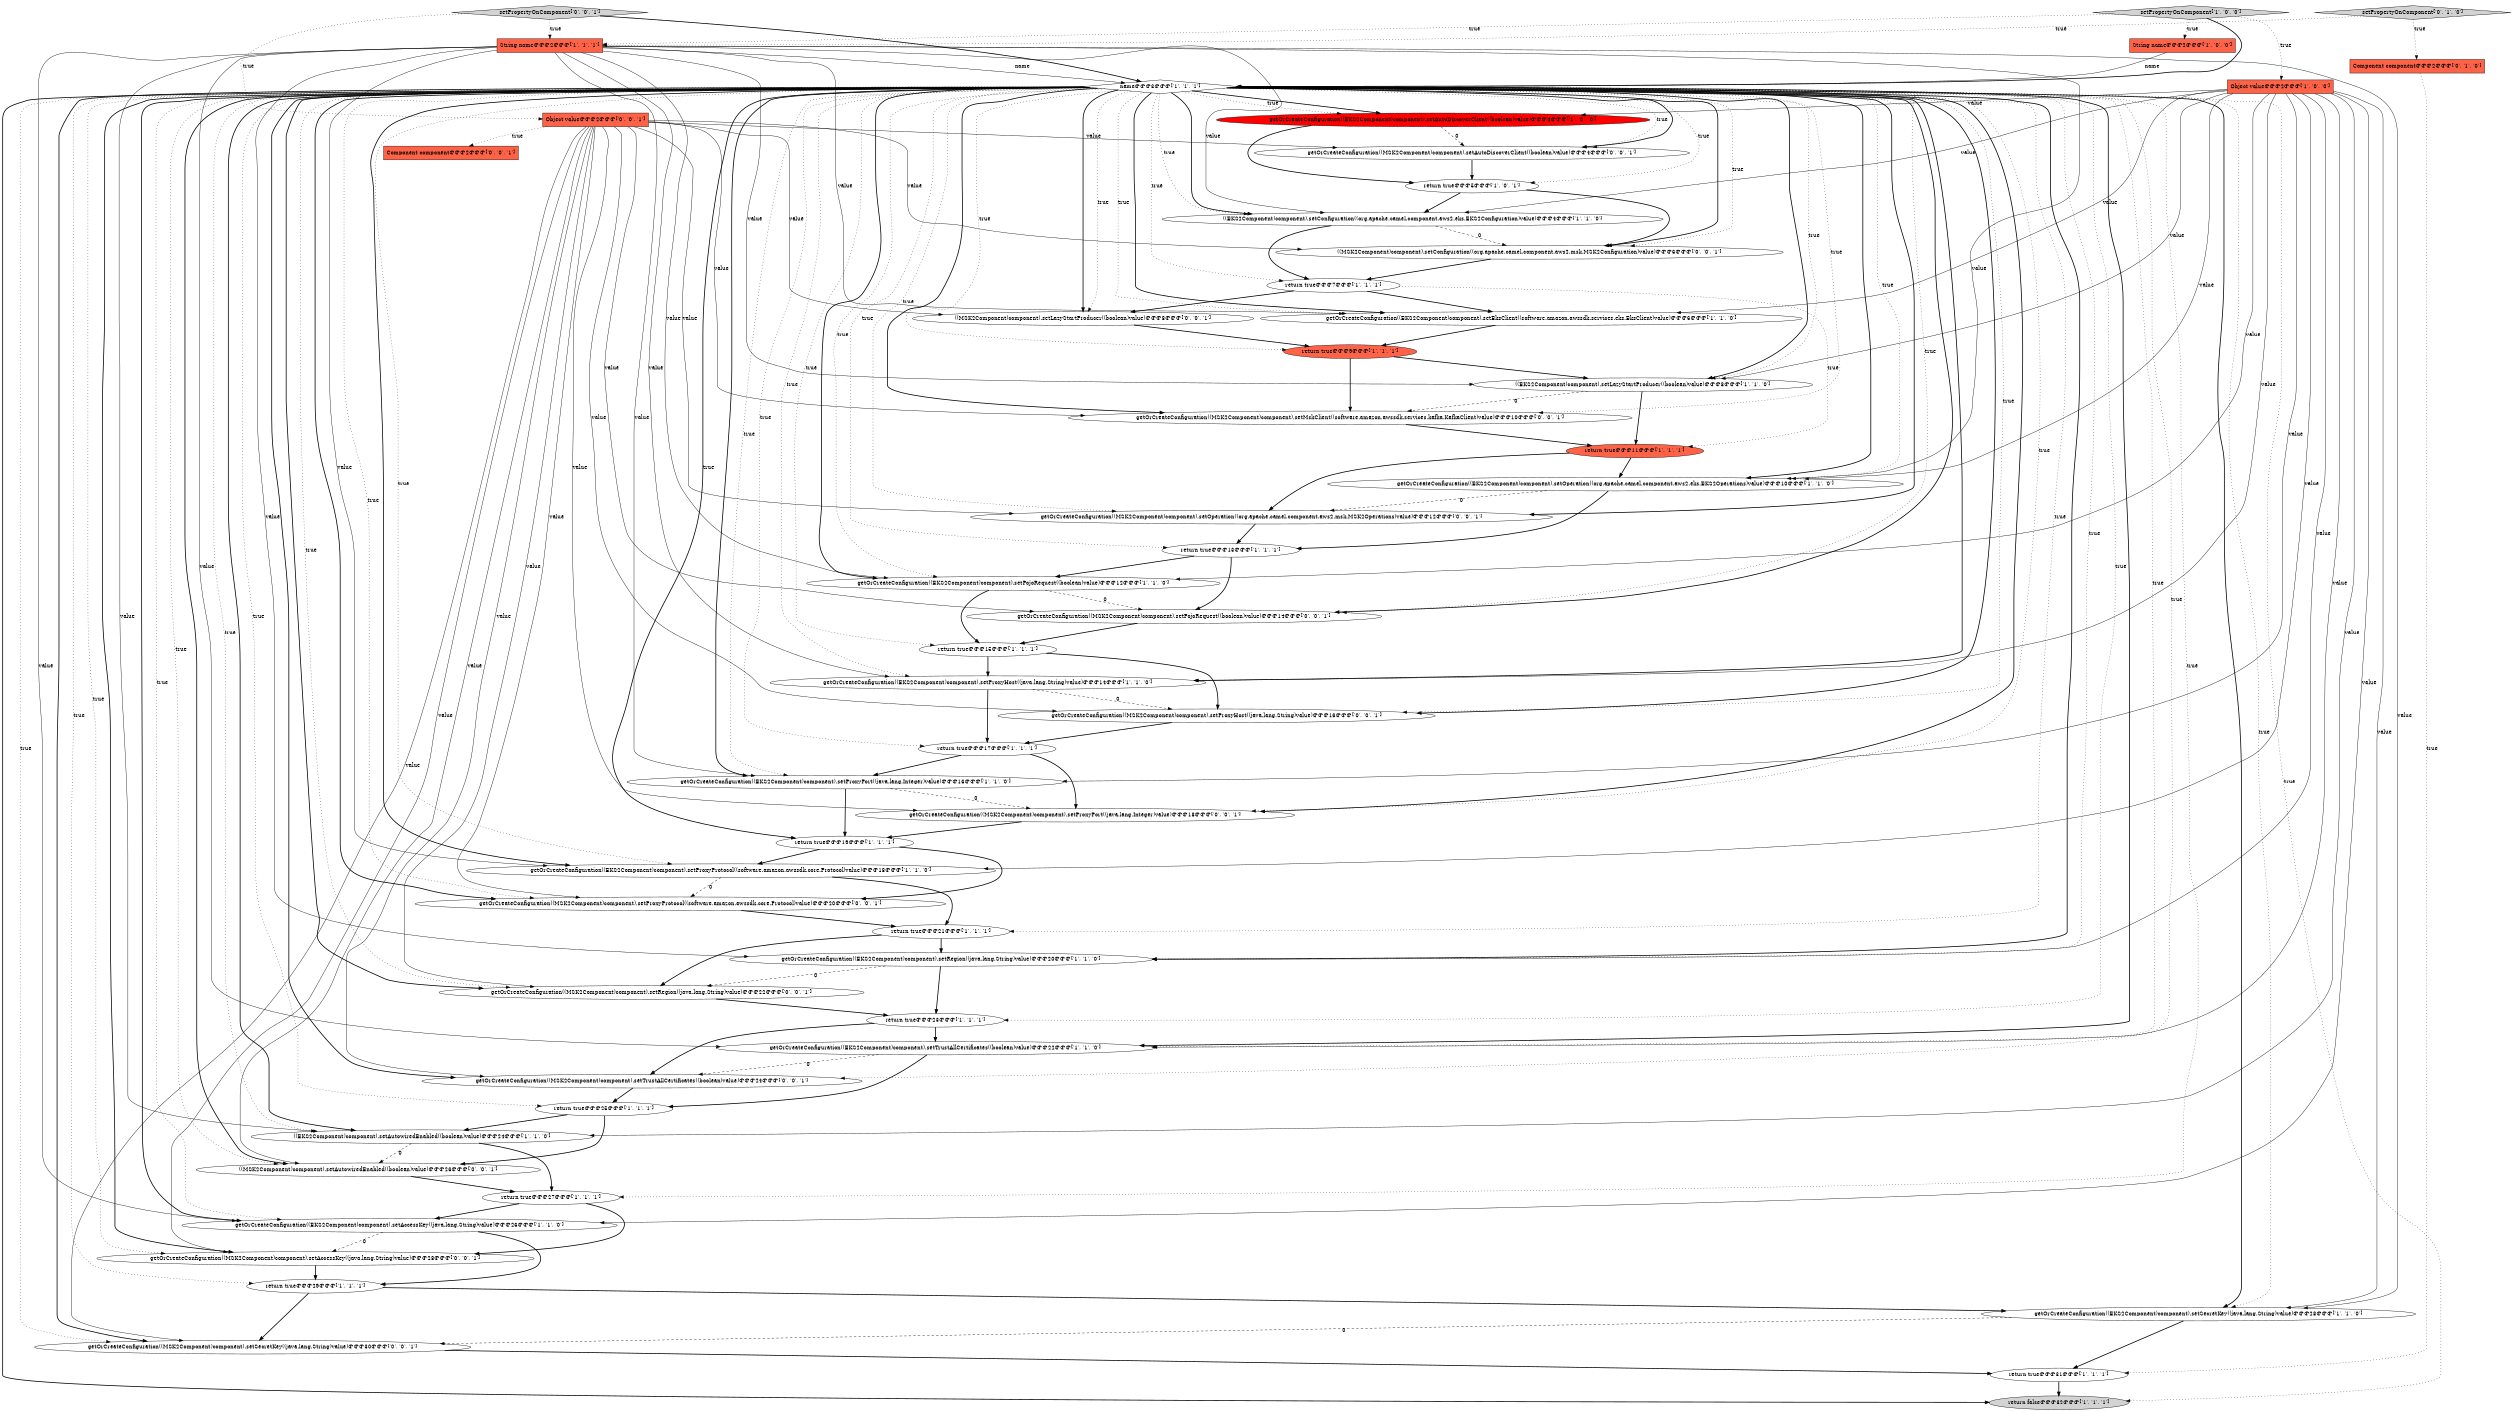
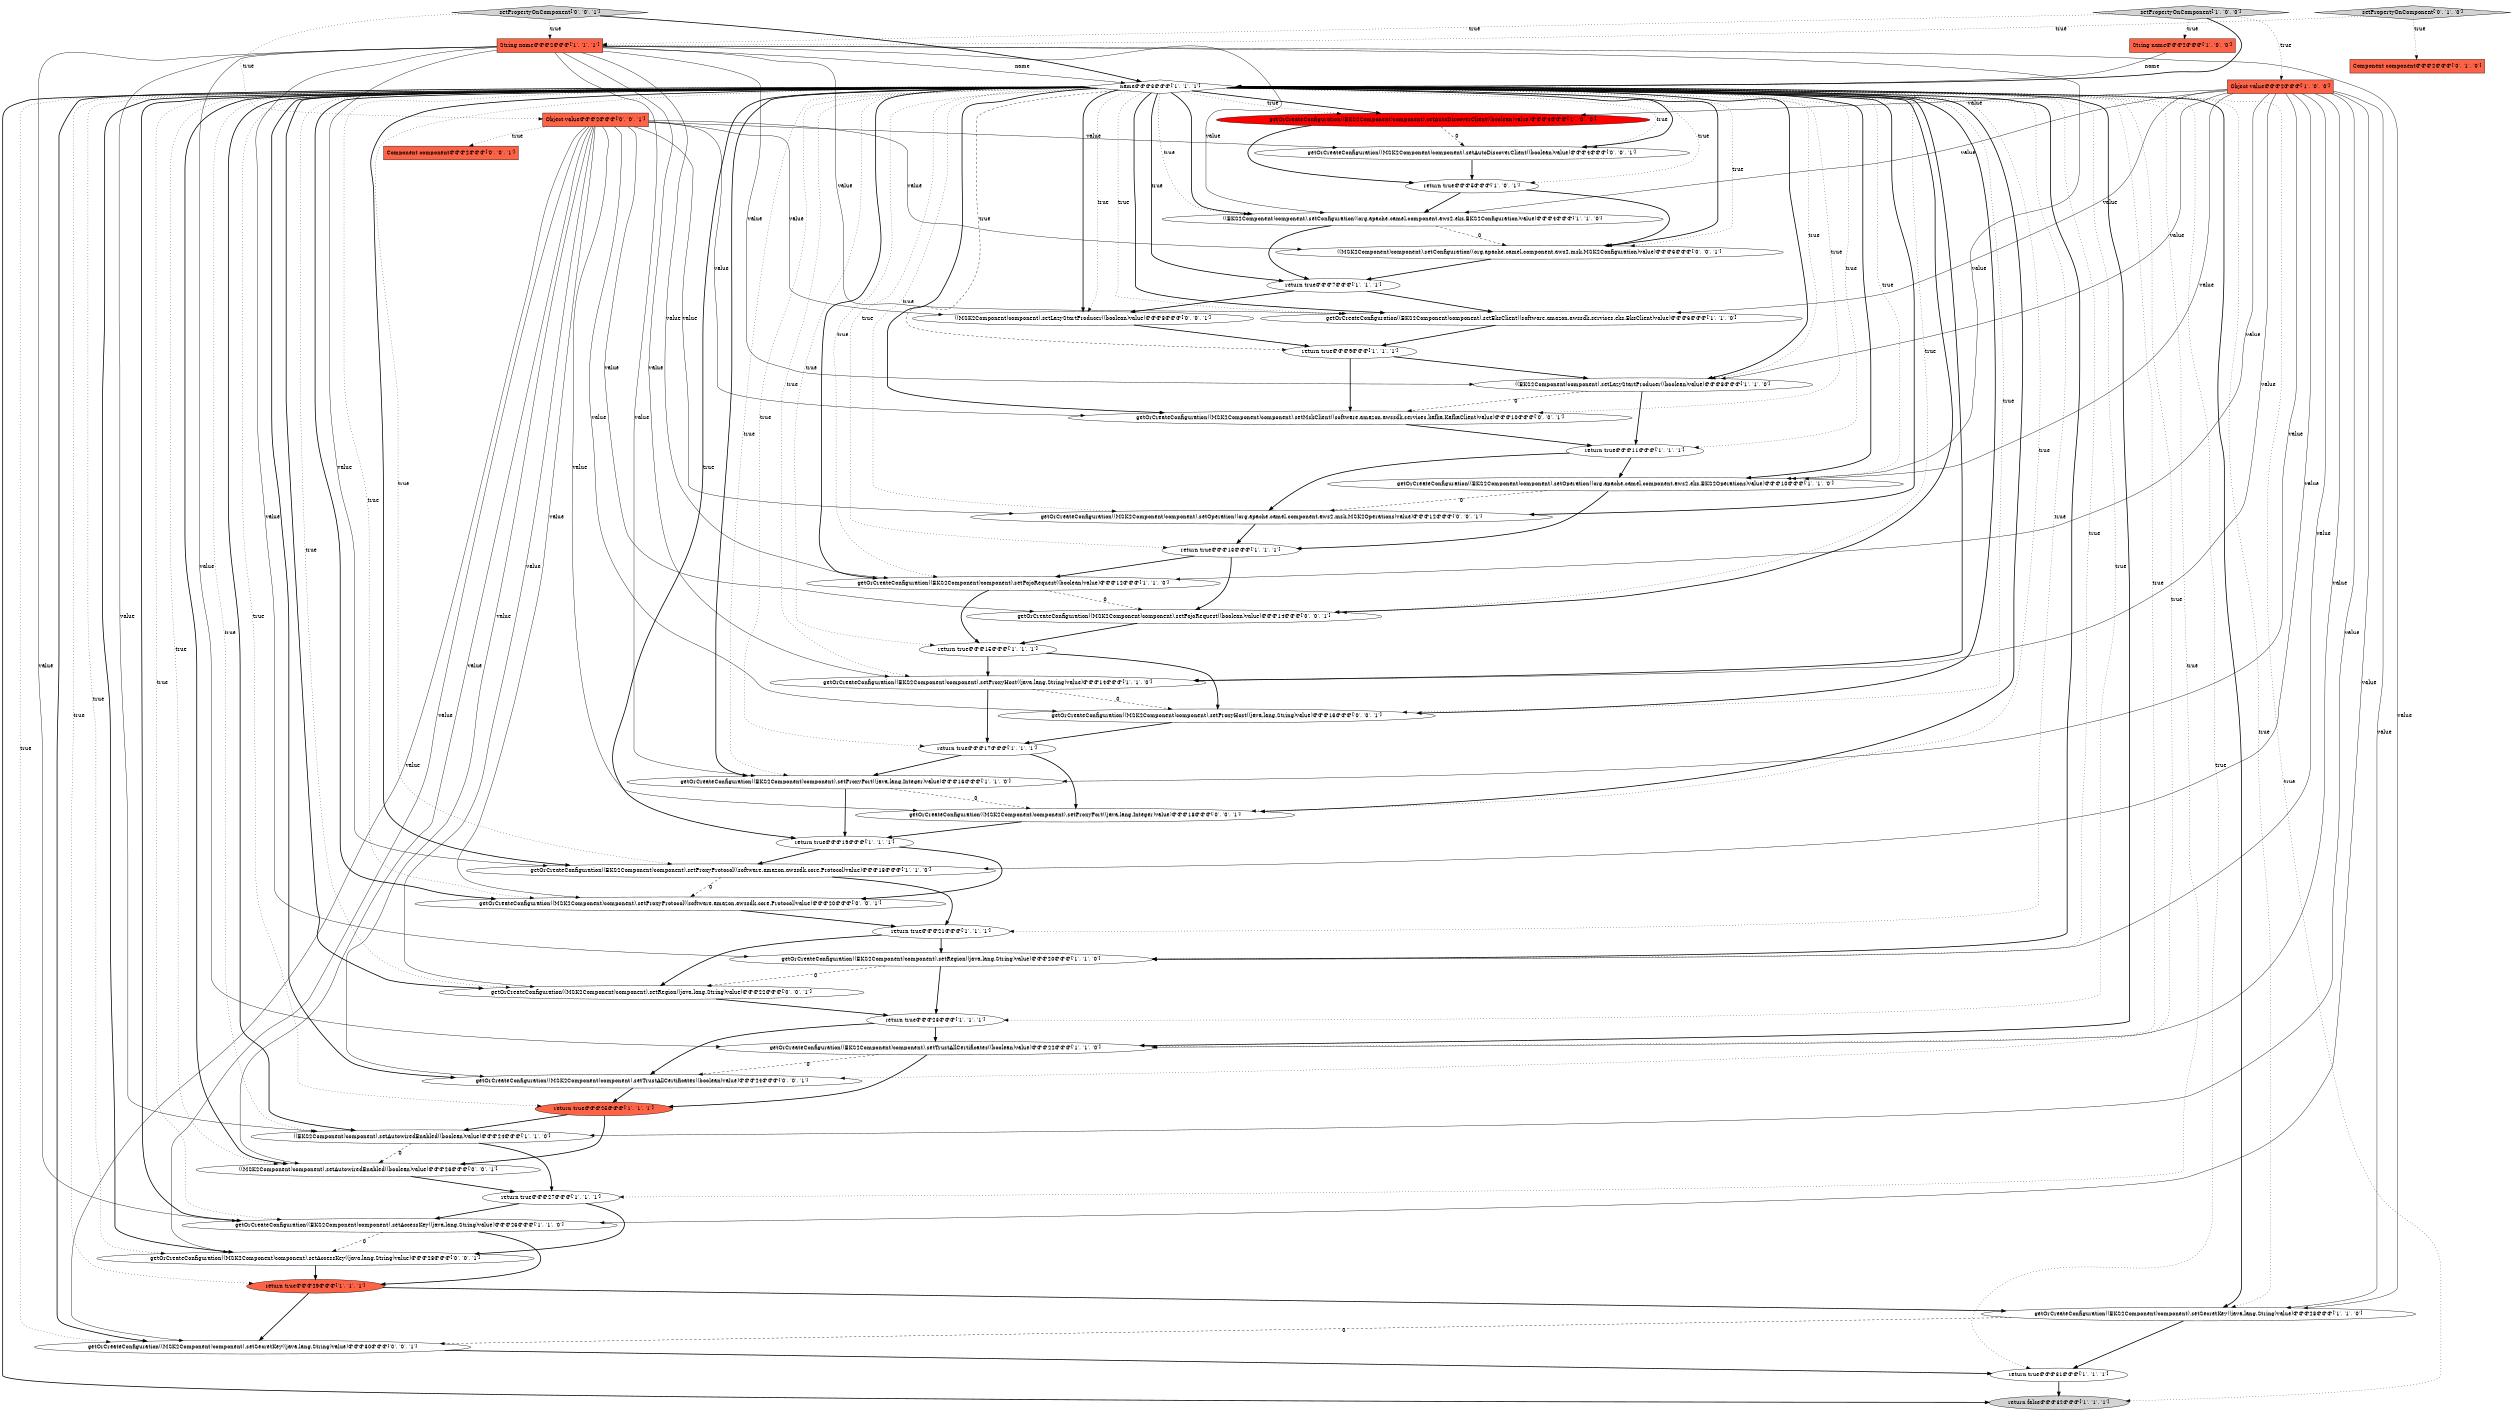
(1152, 239) -> (1152, 239)
(1731, 299) -> (1805, 101)
(913, 326) -> (913, 326)
(1350, 352) -> (1350, 352)
(1635, 451) -> (1635, 451)
(2426, 860) -> (2194, 365)
(604, 1109) -> (604, 1109)
(315, 1286) -> (315, 1286)
